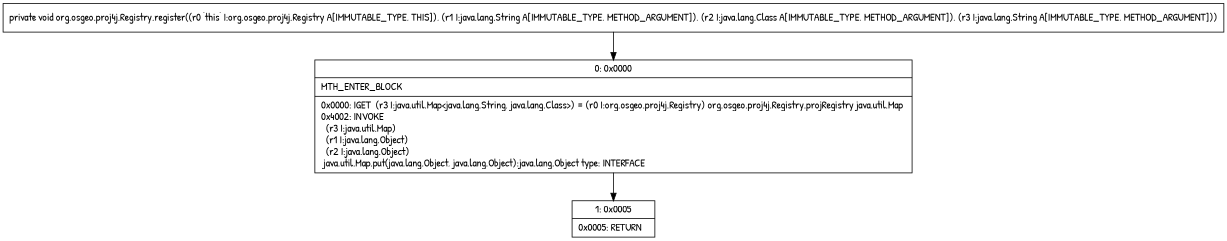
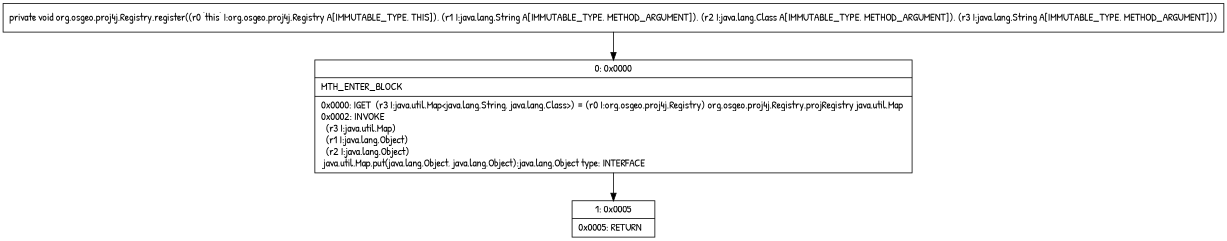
(355, 117) -> (355, 117)
